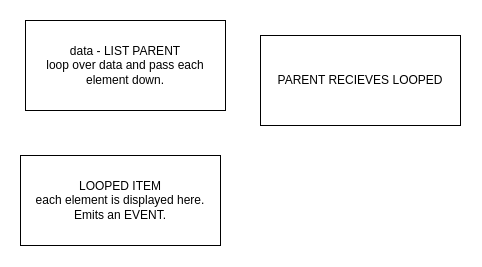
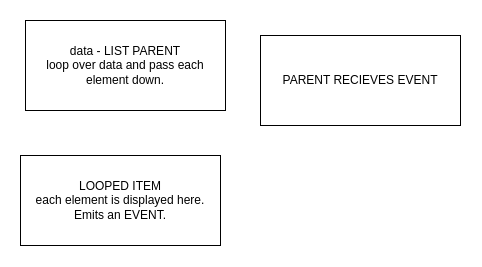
(361, 81) -> (361, 81)
